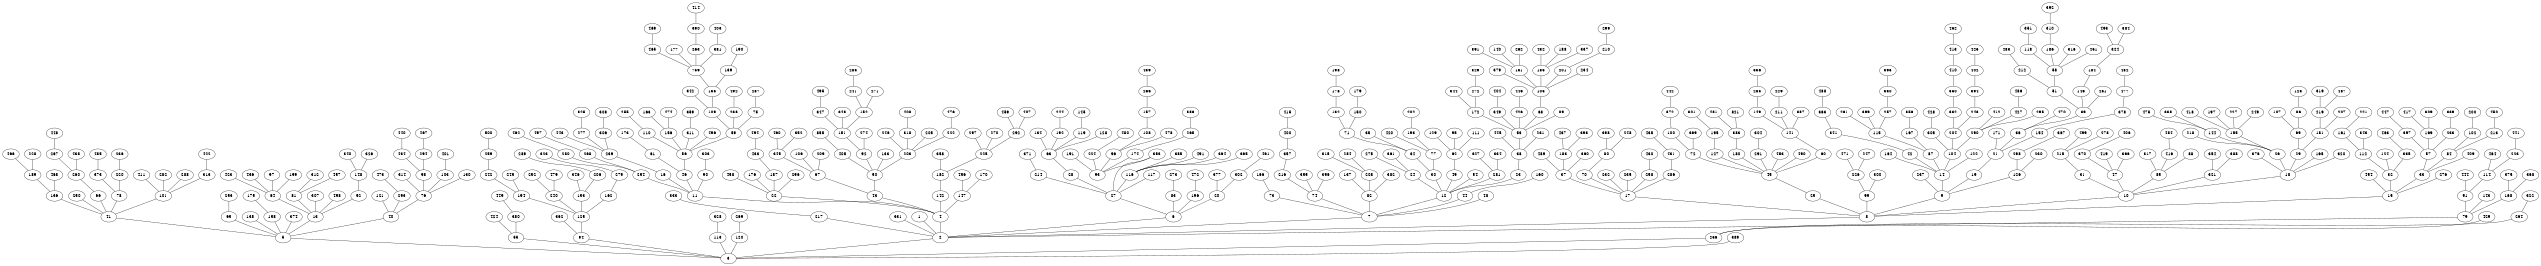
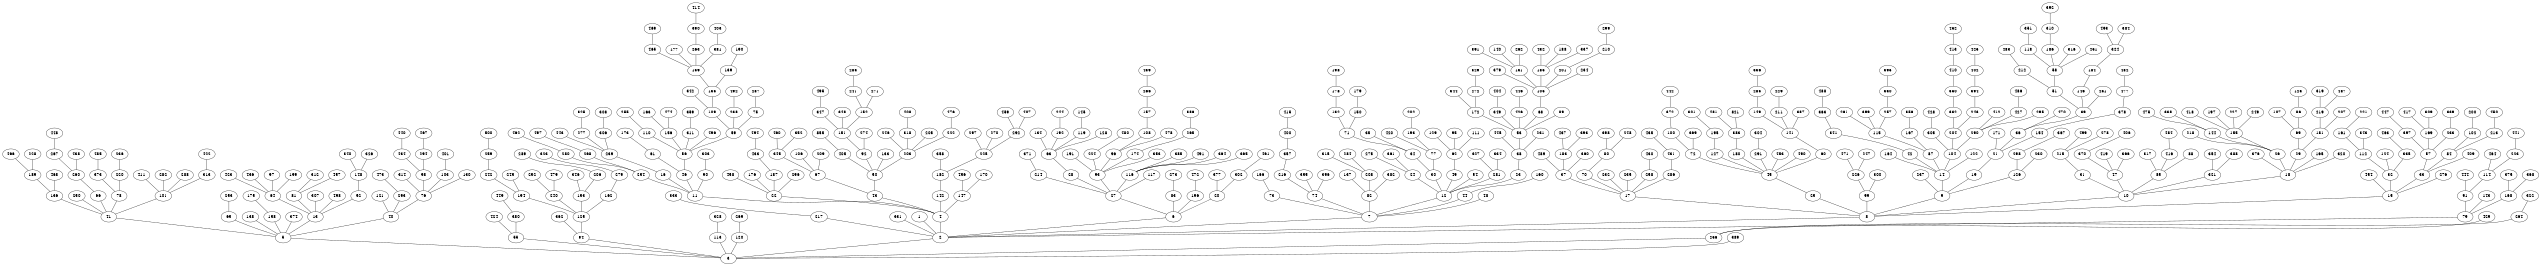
(696, 71) -> (696, 71)
(1120, 168) -> (1105, 185)
